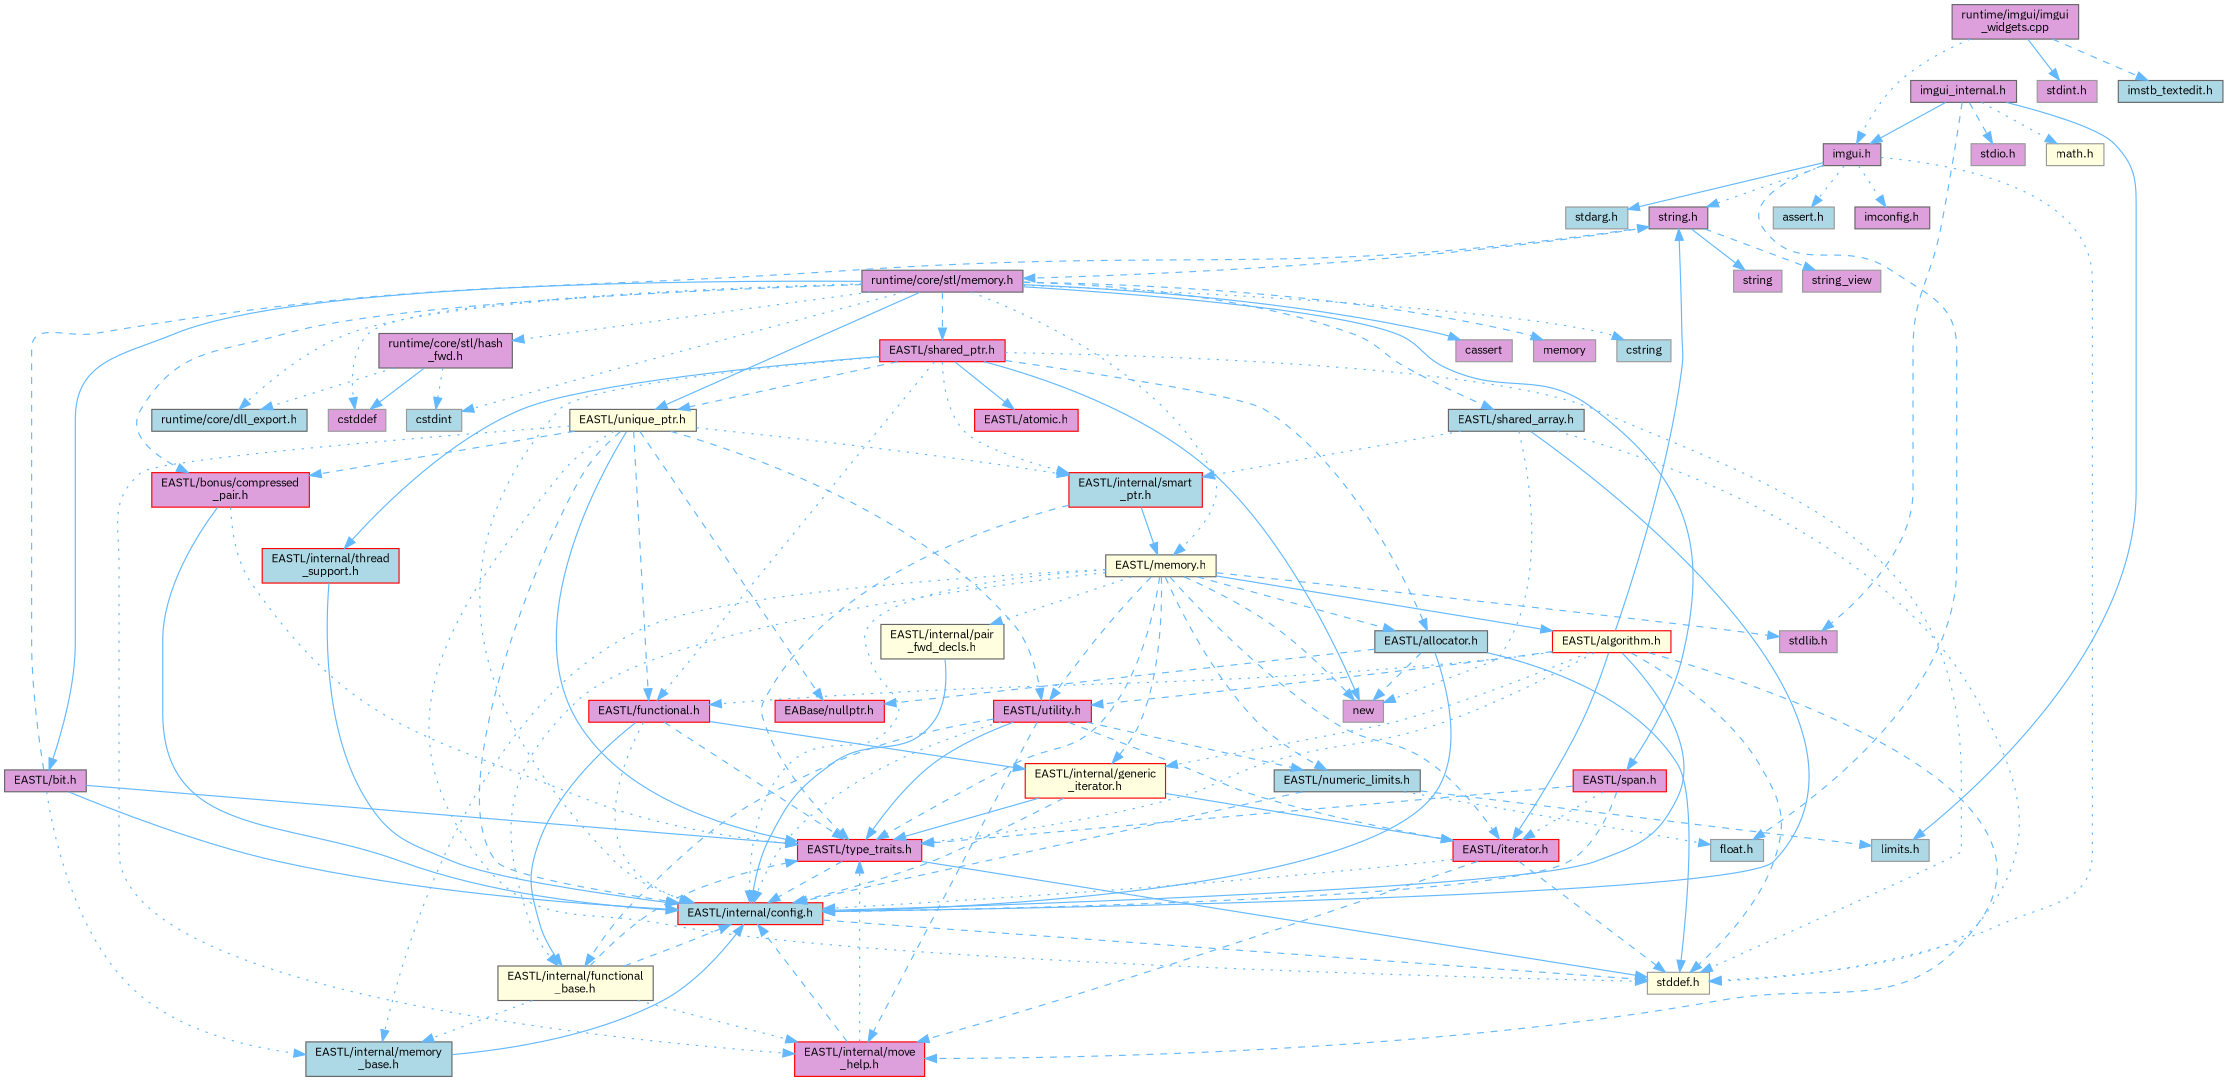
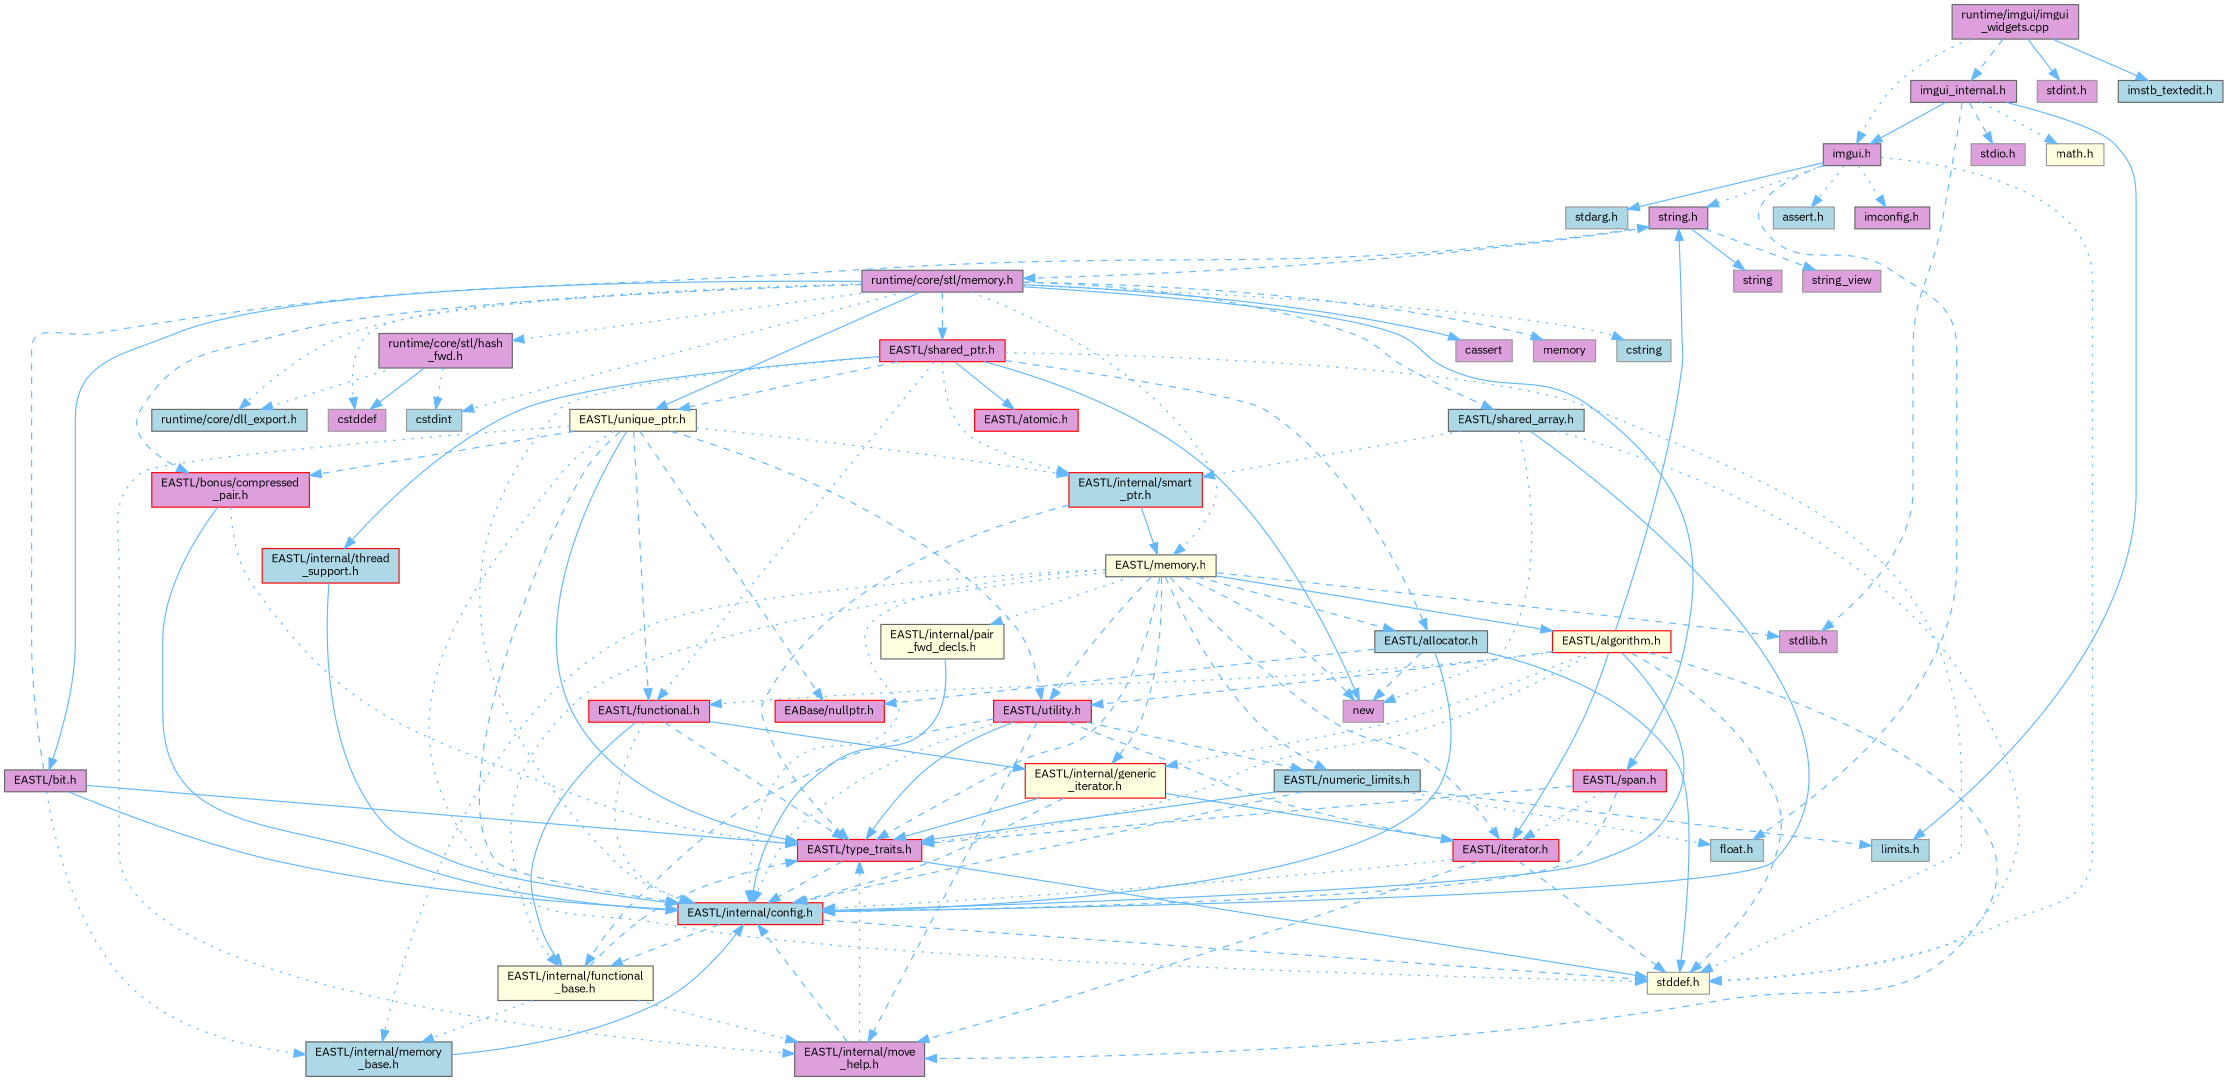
none -> (1991, 55)
(2095, 57) -> (2095, 57)
none -> (1173, 806)
(672, 948) -> (670, 943)
(860, 1059) -> (860, 1059)
